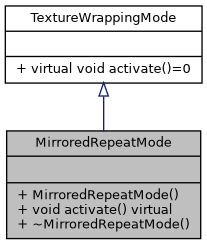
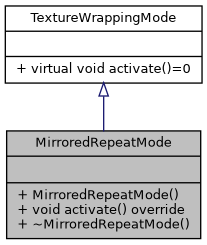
(96, 210) -> (102, 210)
